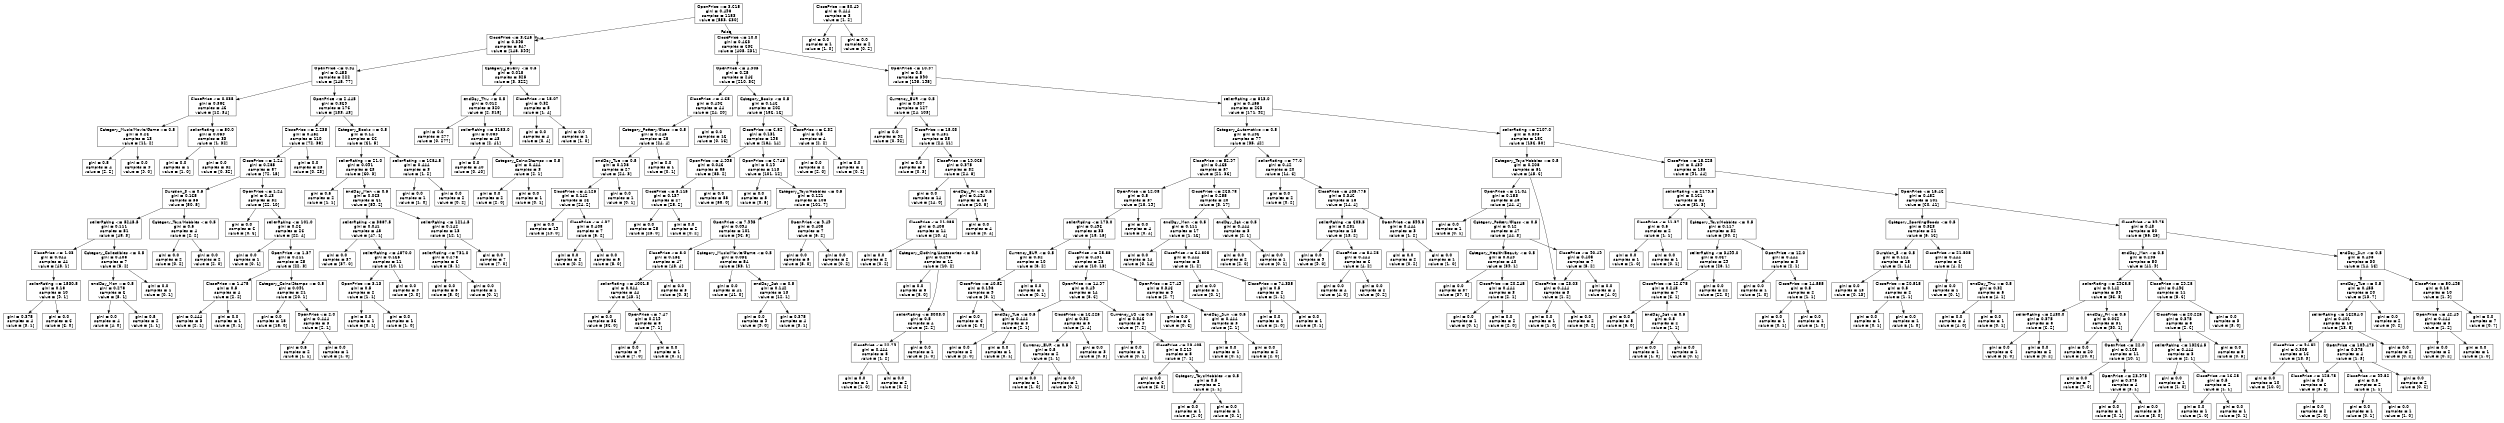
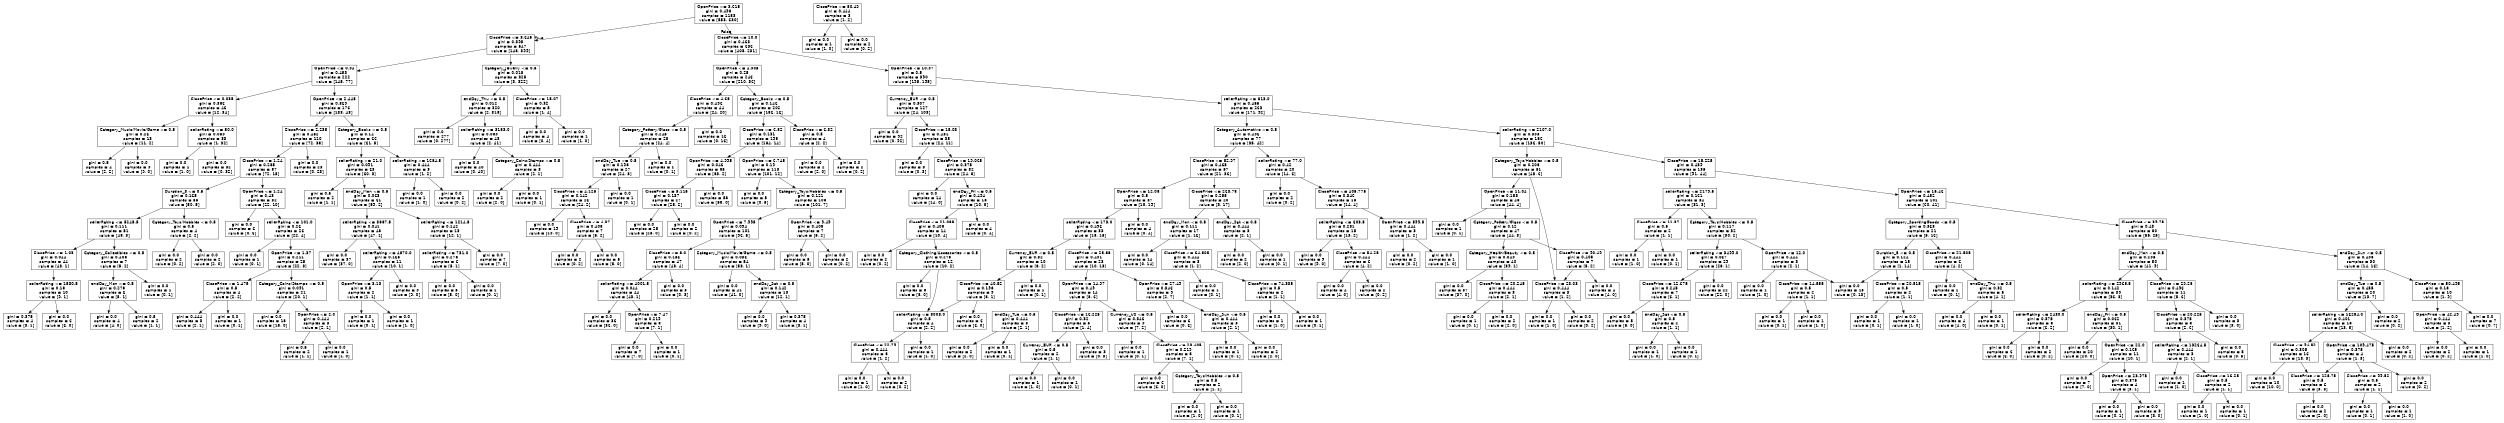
(1792, 274) -> (1819, 276)
none -> (1968, 274)
(997, 305) -> (952, 305)
(1051, 305) -> (1081, 304)
(1667, 307) -> (1663, 304)
(2145, 319) -> (2175, 304)
